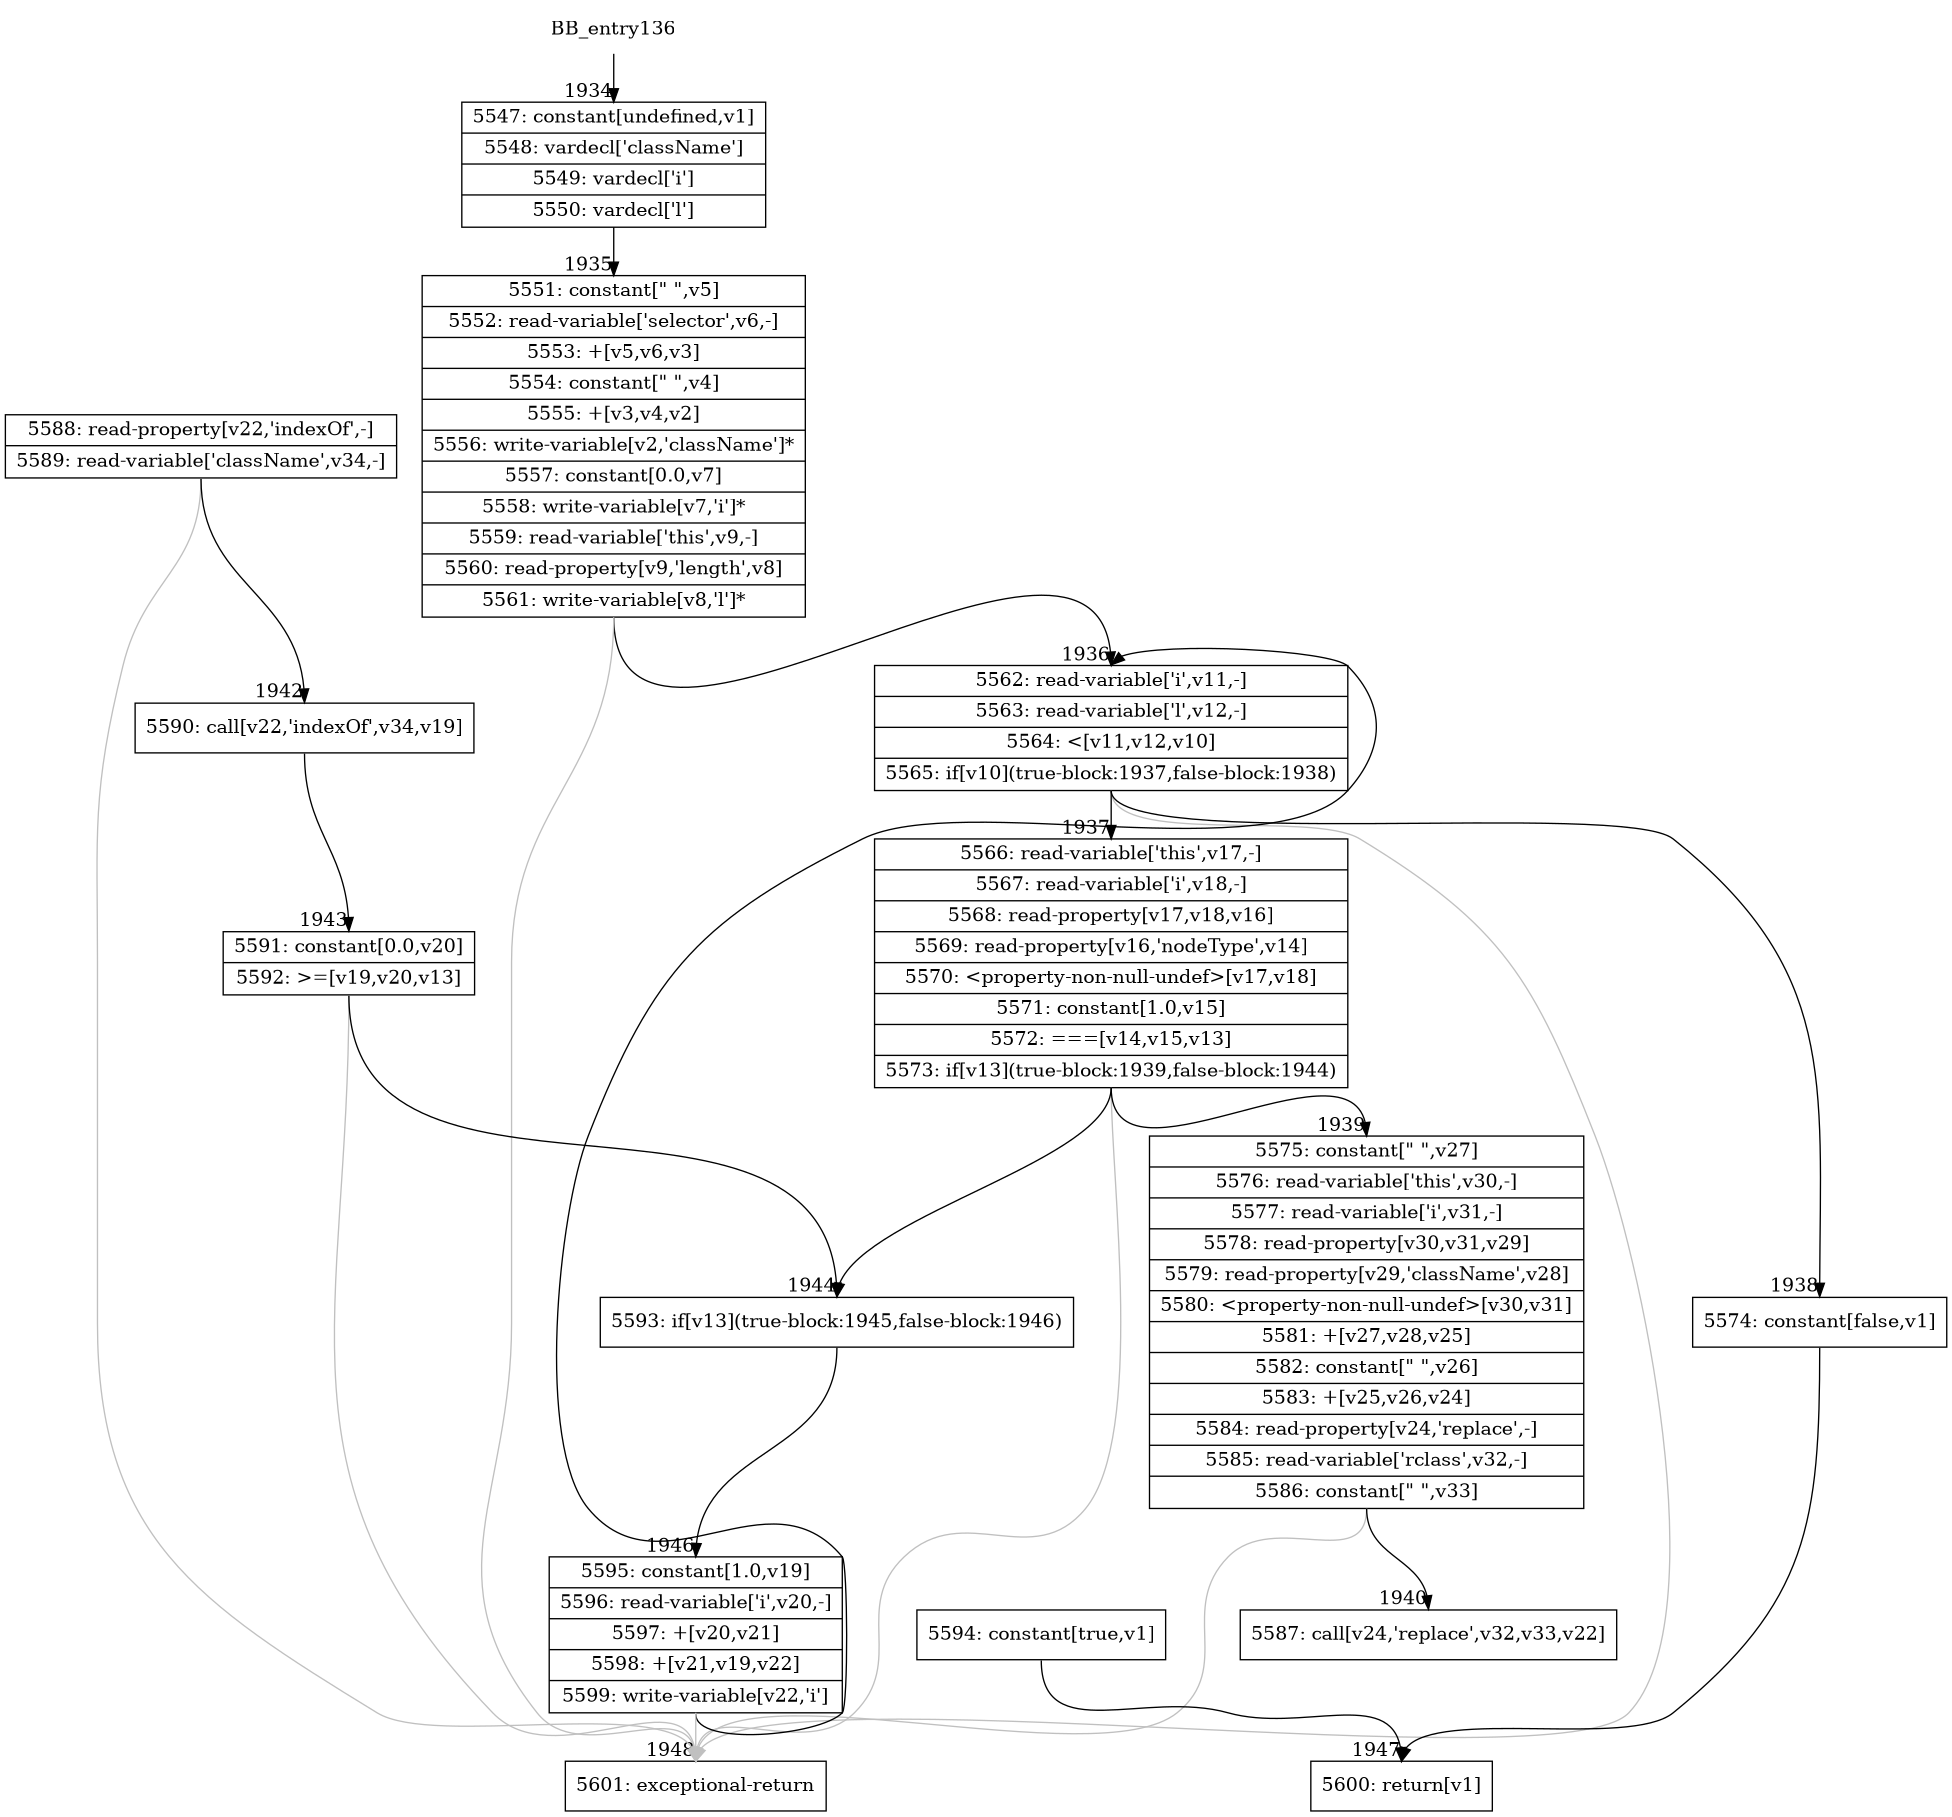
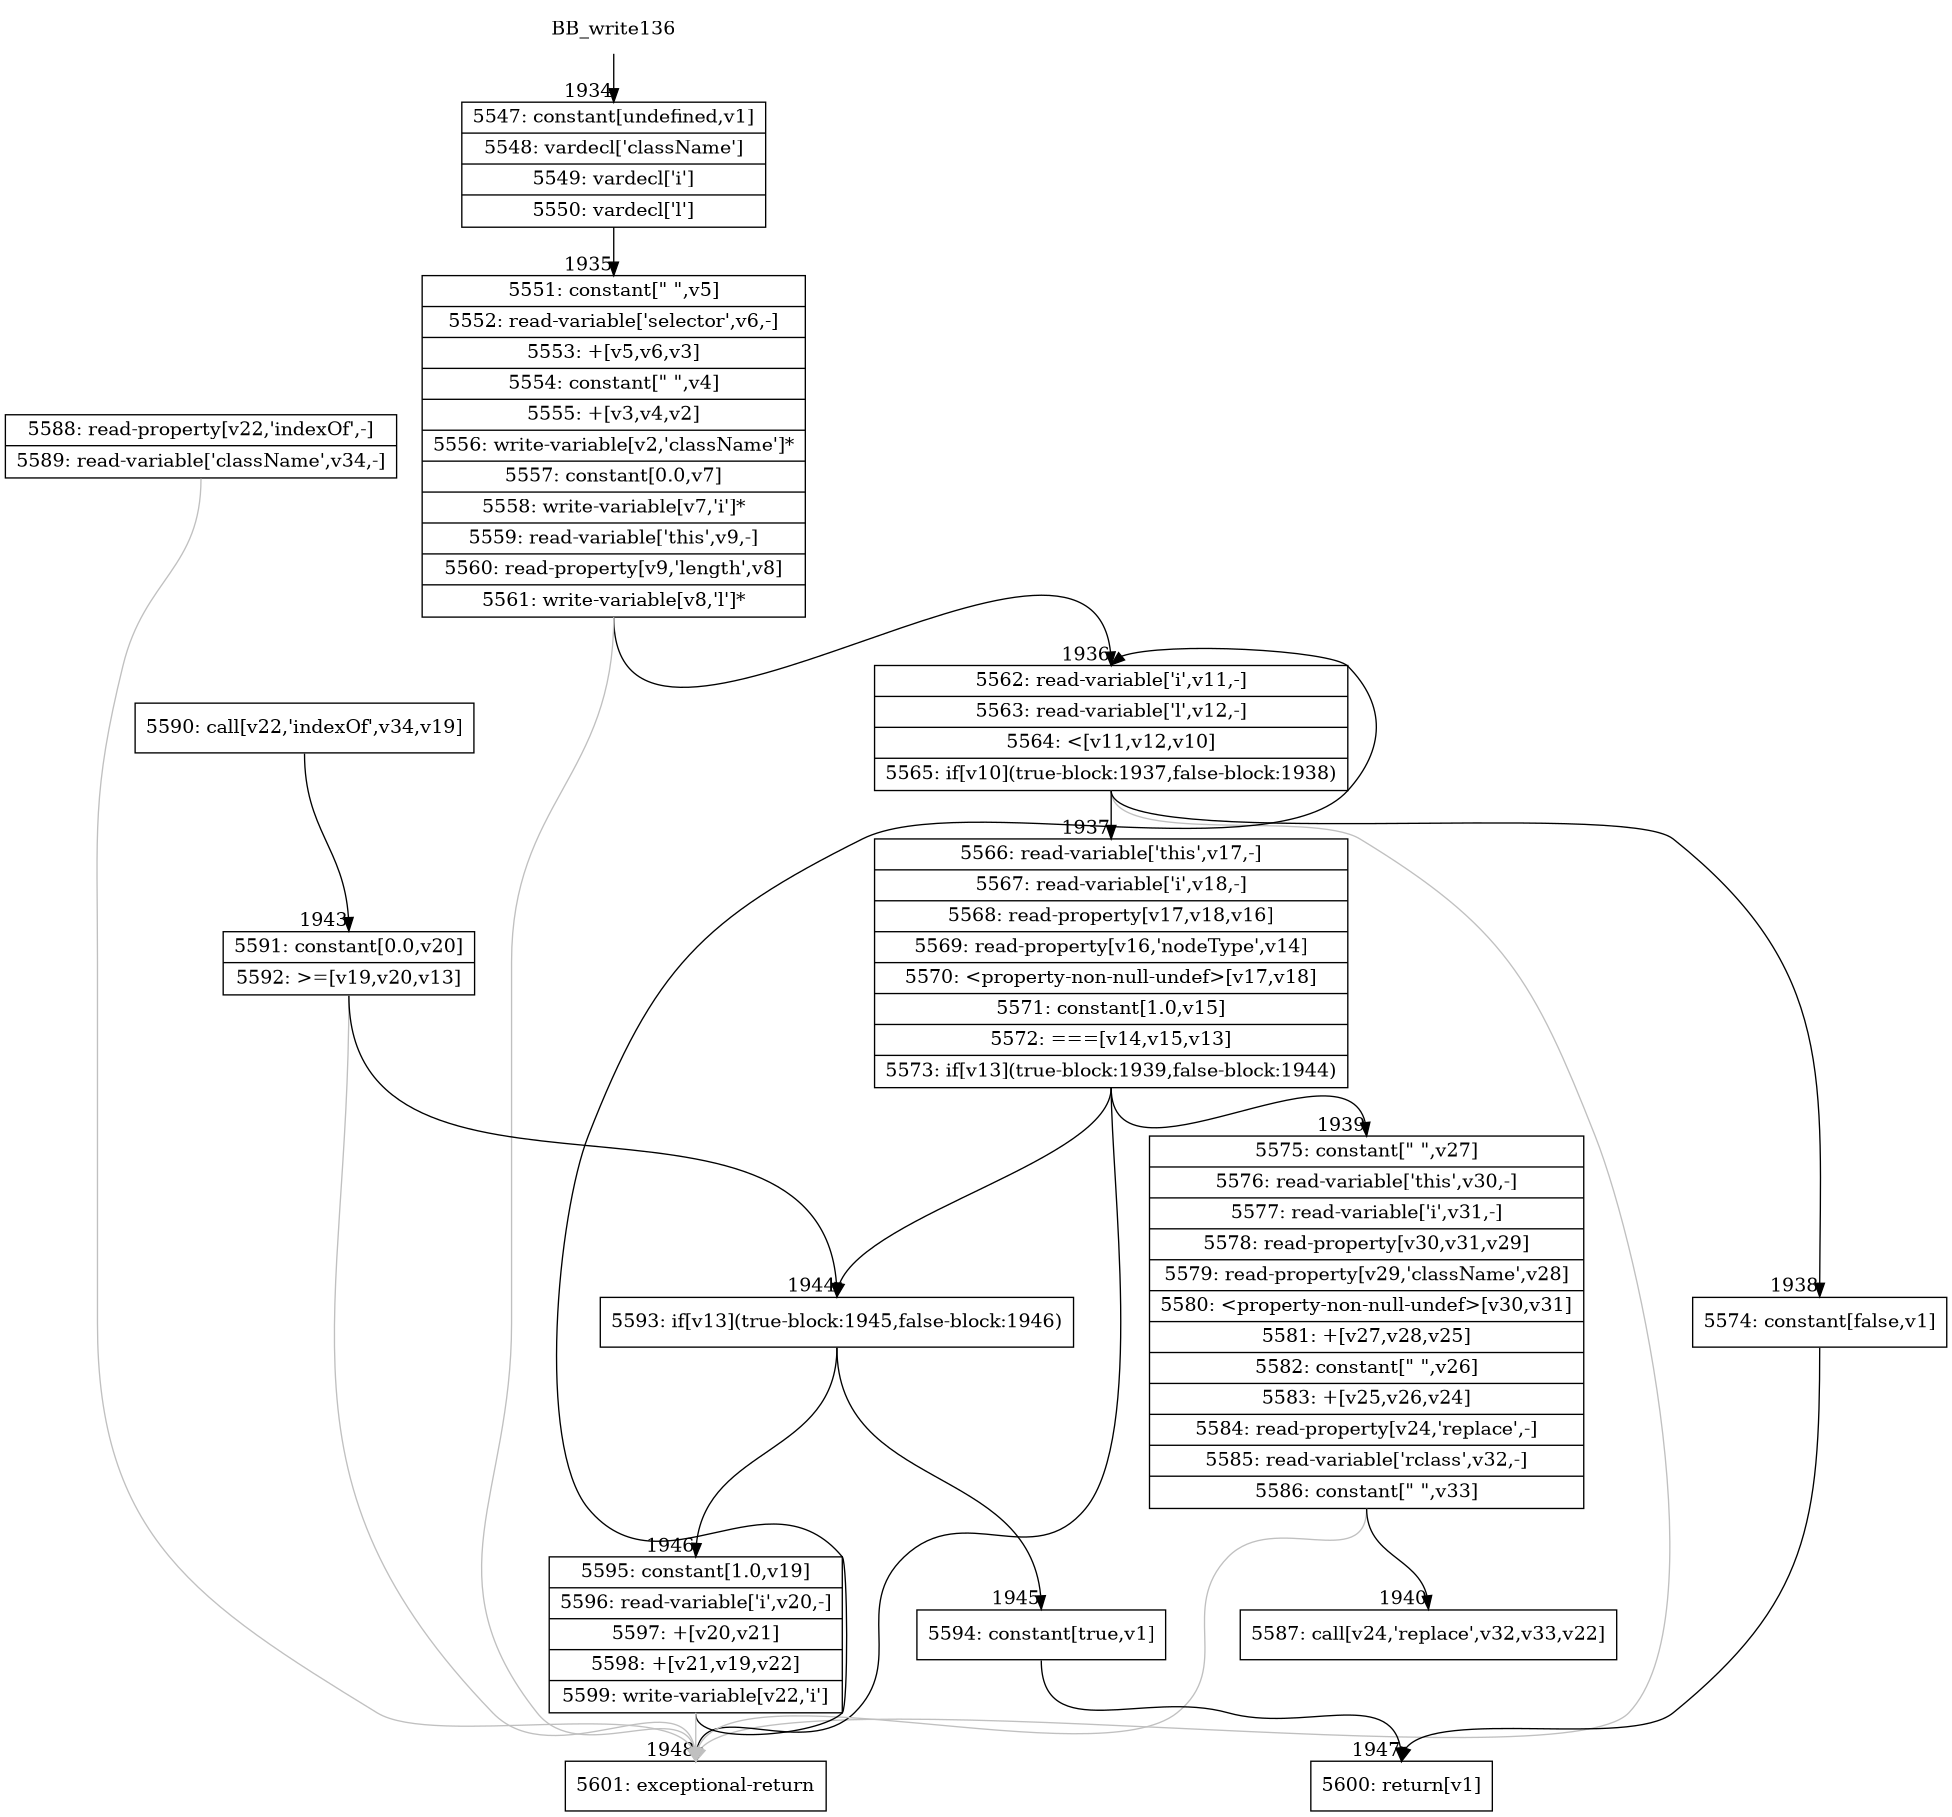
(614, 30) -> (614, 30)
(248, 585) -> none
none -> (933, 1475)
(1039, 1536) -> (1039, 1536)
